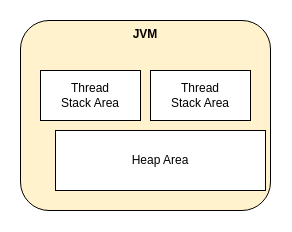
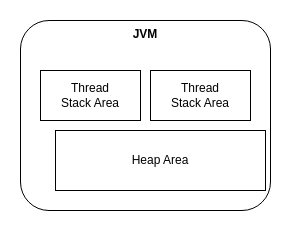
(146, 116) -> (146, 116)
